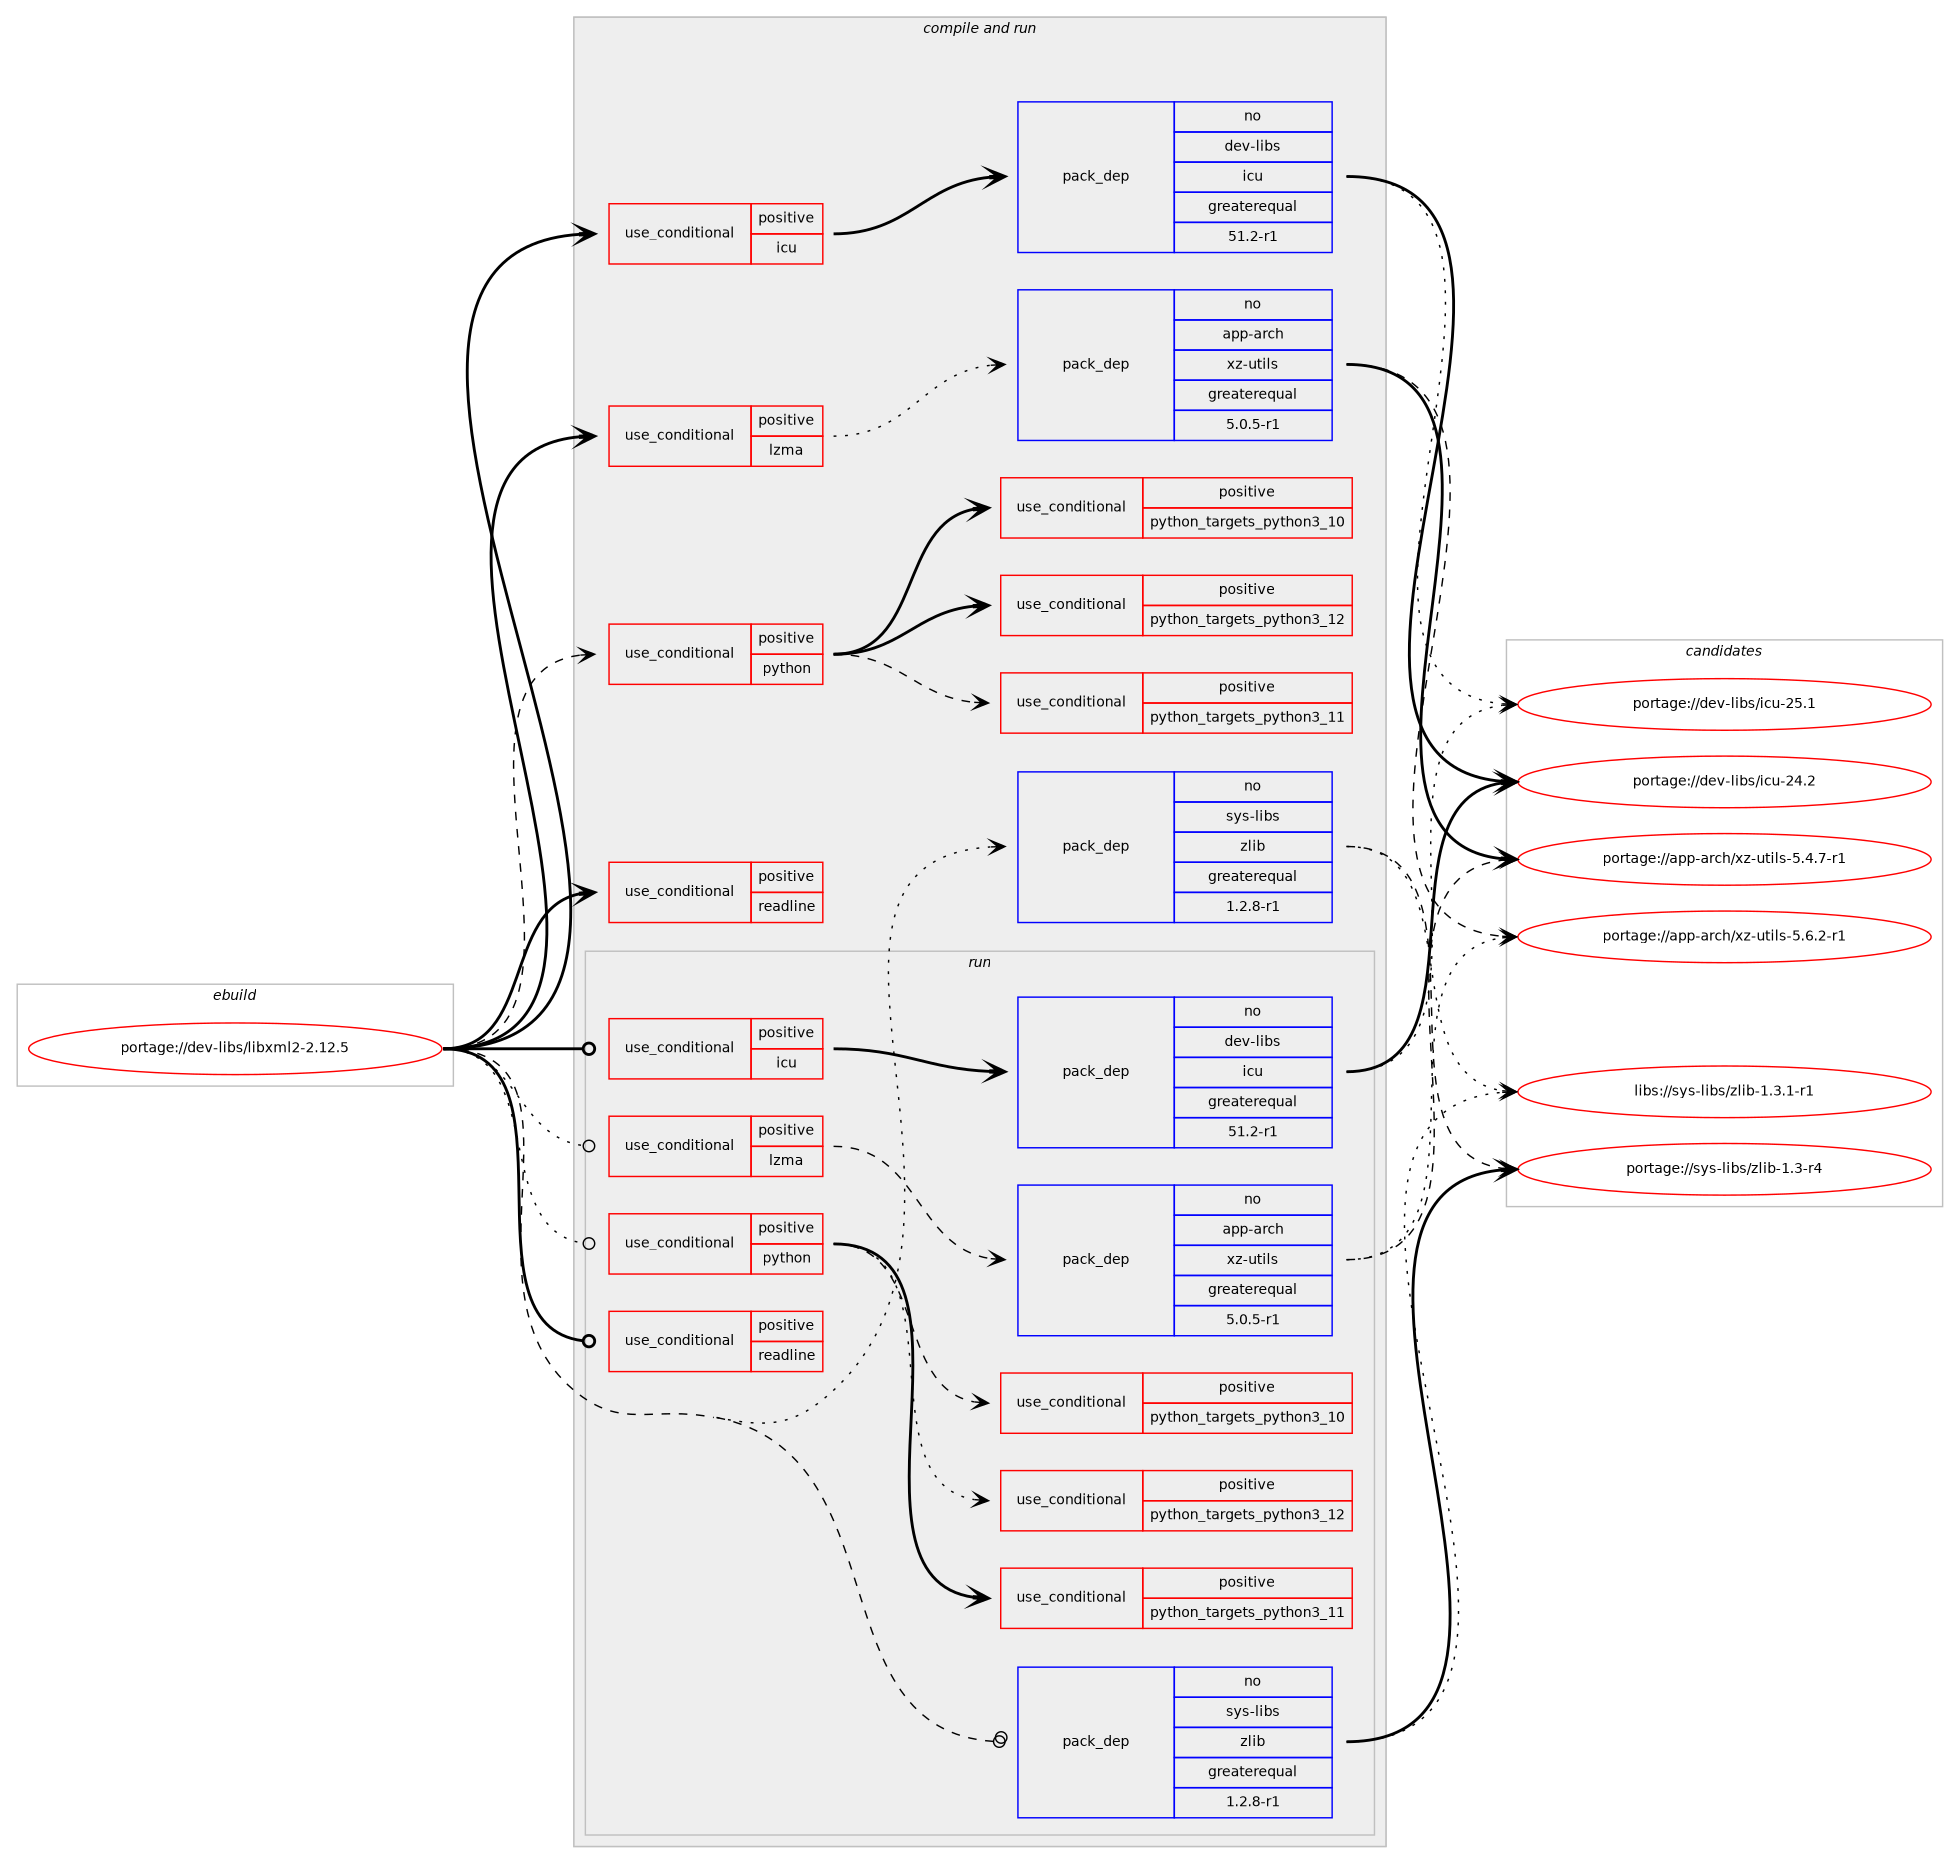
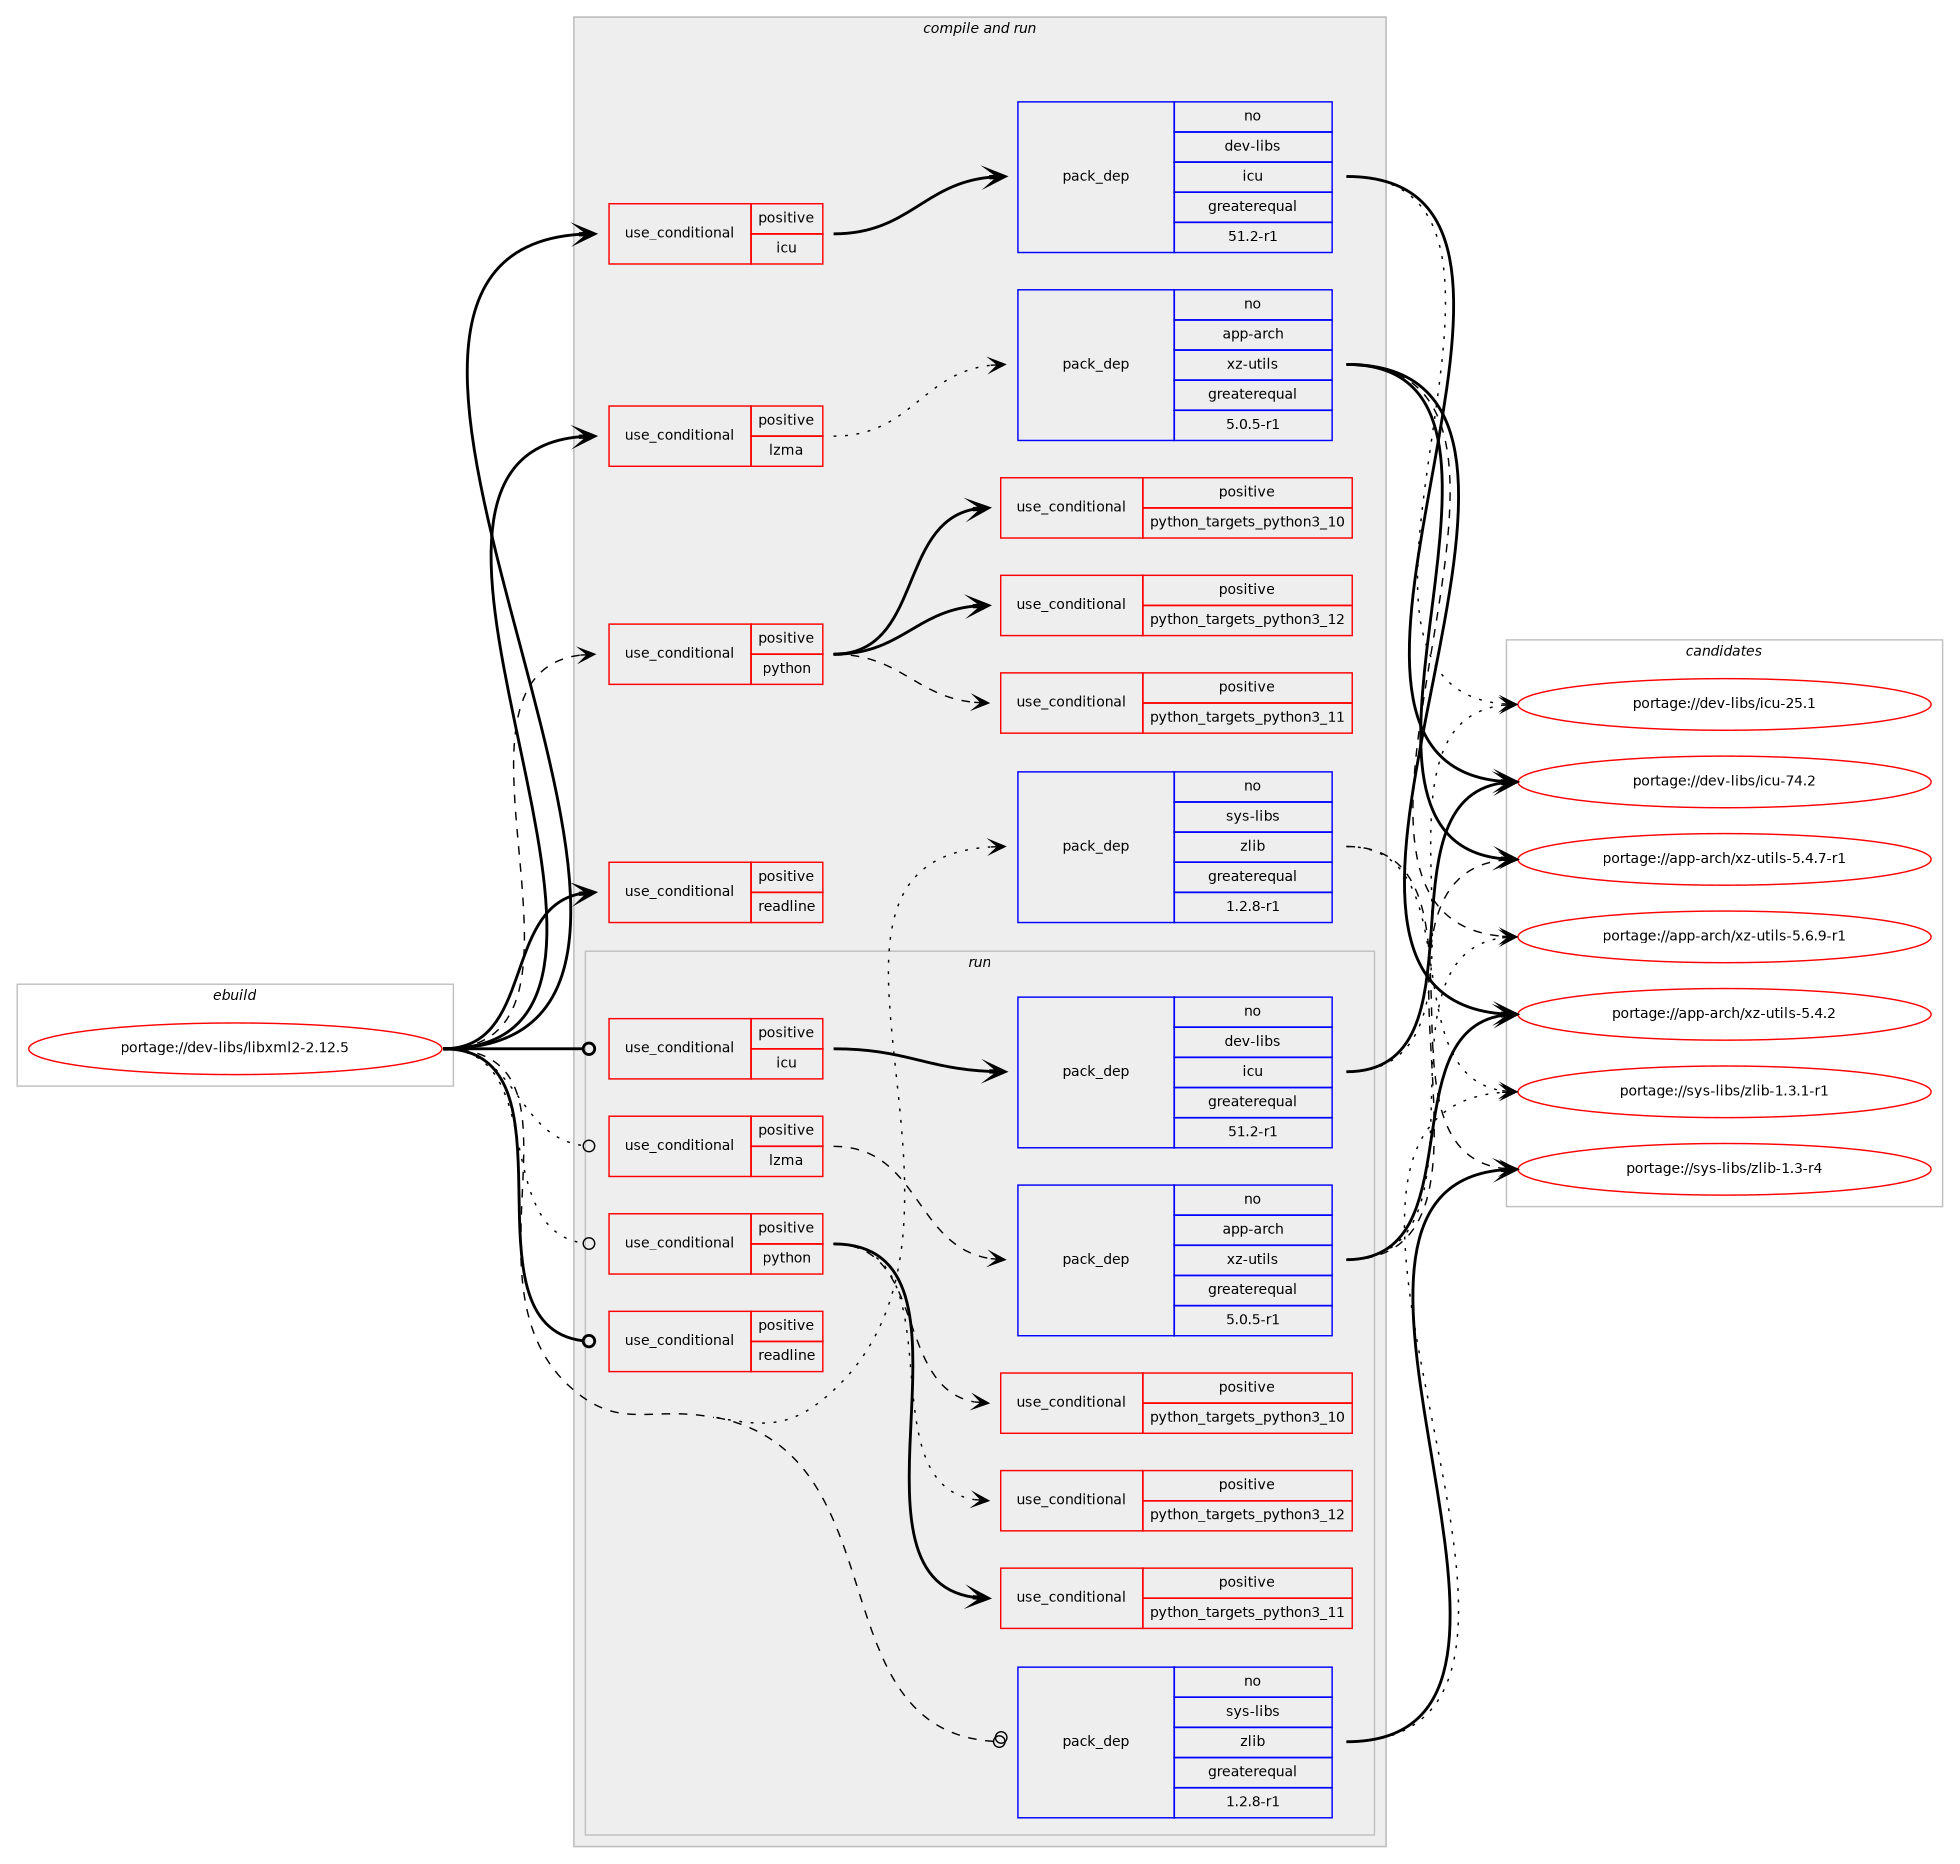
(1725, 782) -> (1725, 782)
(1725, 937) -> (1725, 937)
none -> (1725, 1014)
(1725, 1092) -> (1725, 1092)
